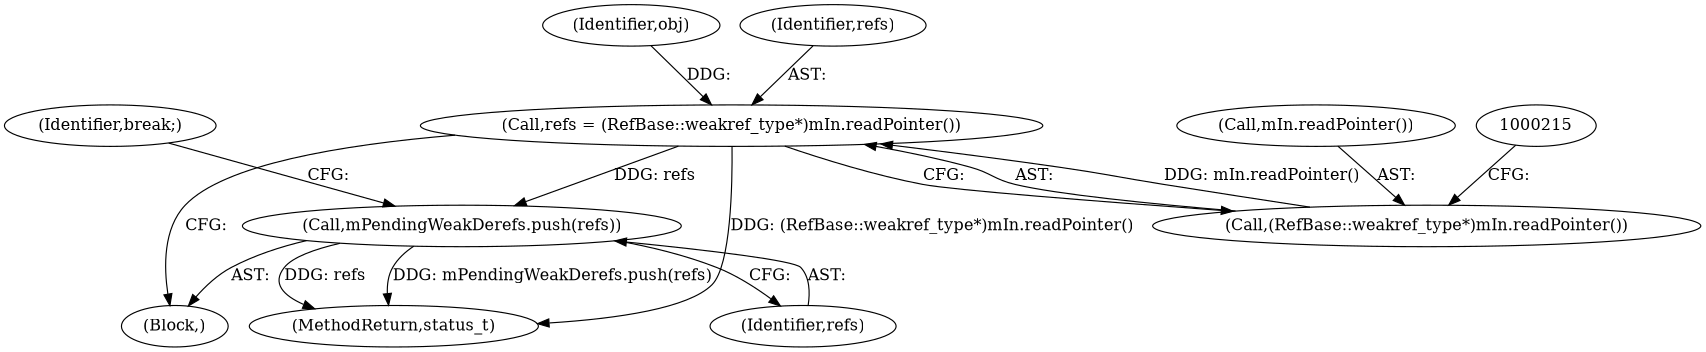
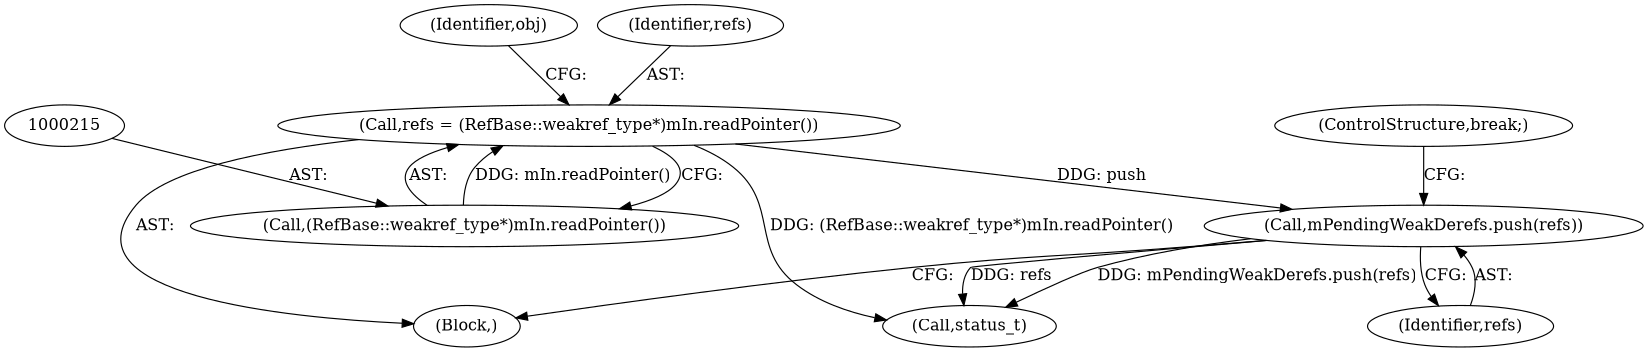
(711, 76) -> (569, 76)
(110, 126) -> (1424, 126)
(1316, 126) -> none
(655, 176) -> (1102, 176)
(1511, 176) -> (311, 176)
(209, 226) -> (158, 226)
(253, 276) -> (935, 276)
(394, 326) -> (969, 326)
